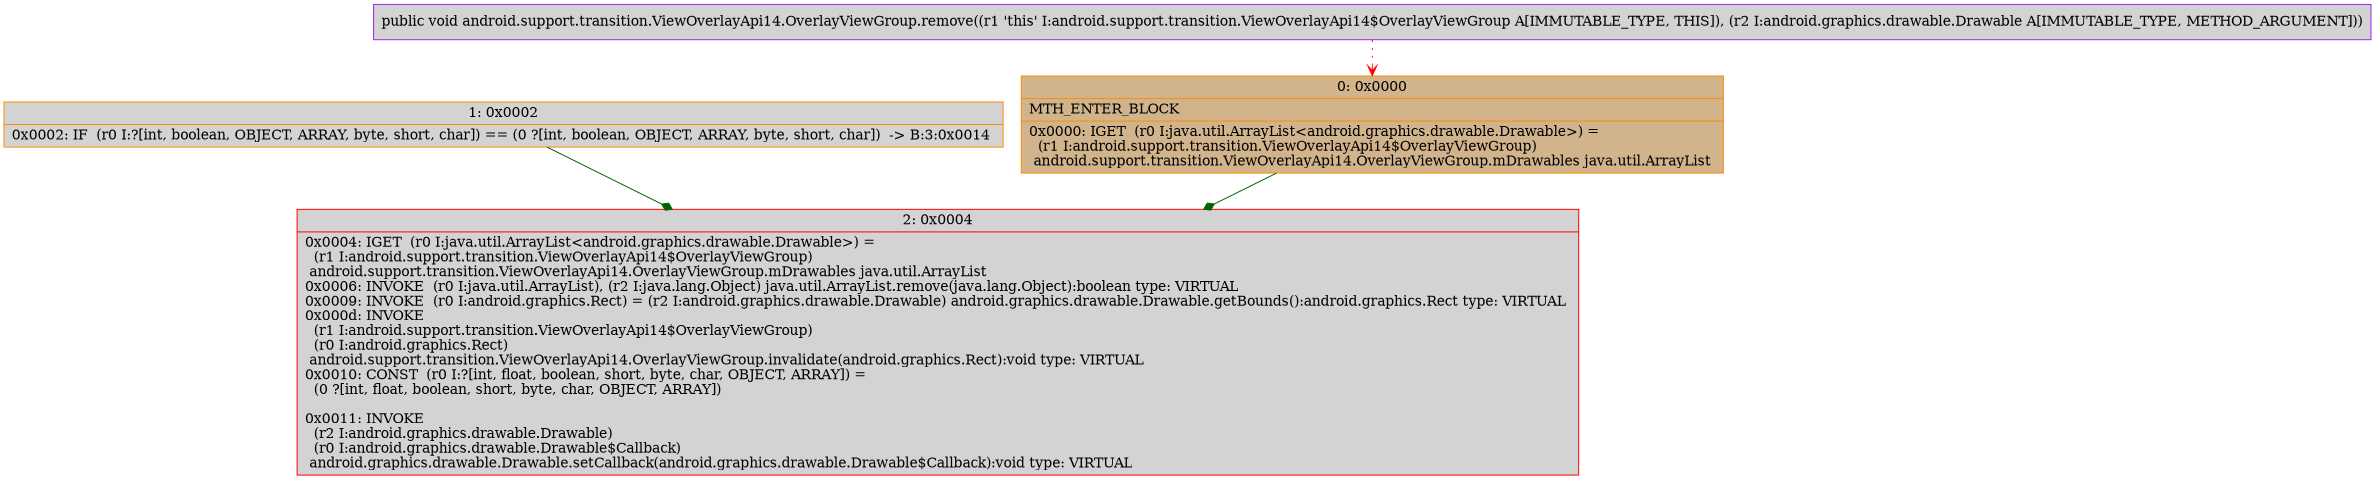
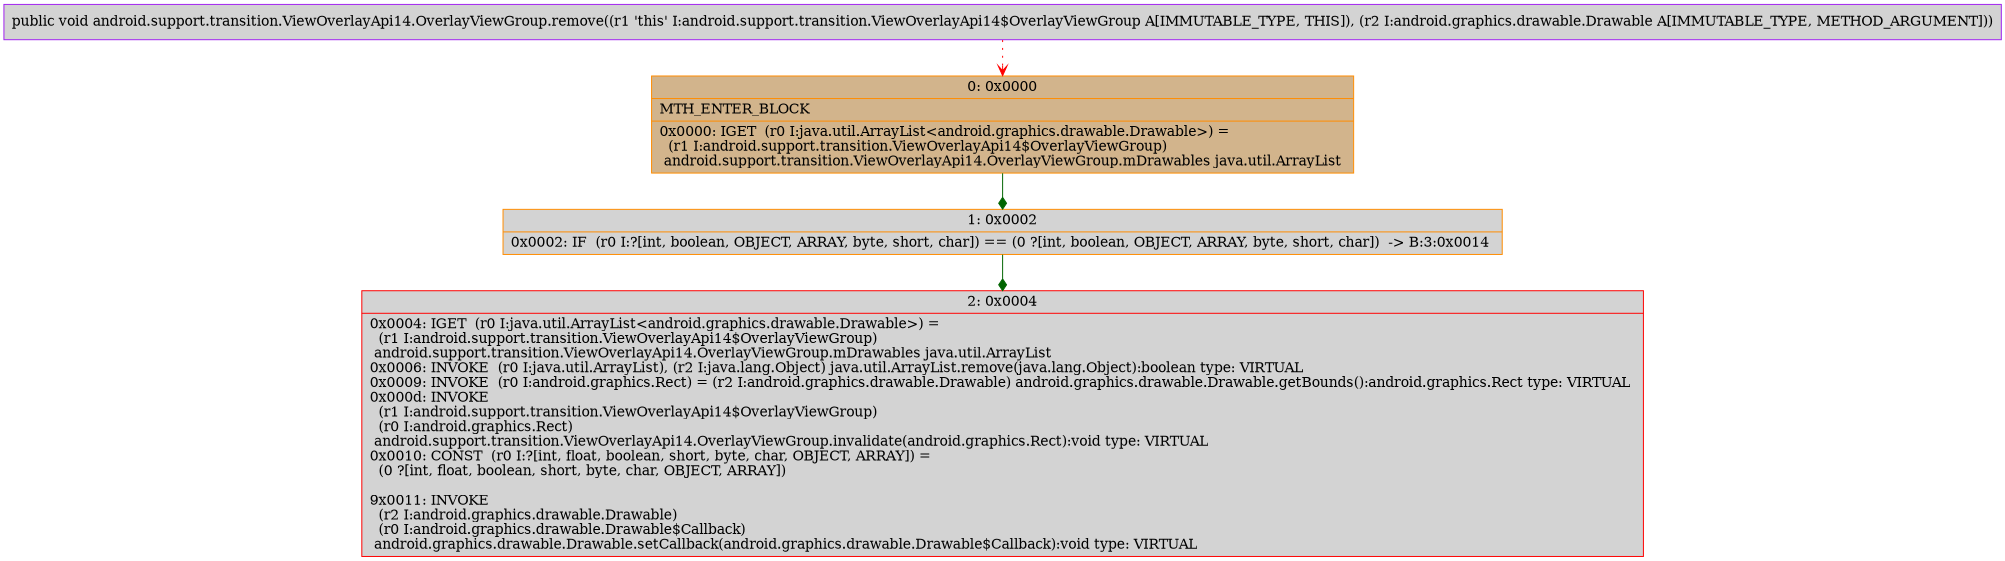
(1245, 188) -> (1003, 185)
(369, 419) -> (434, 501)
